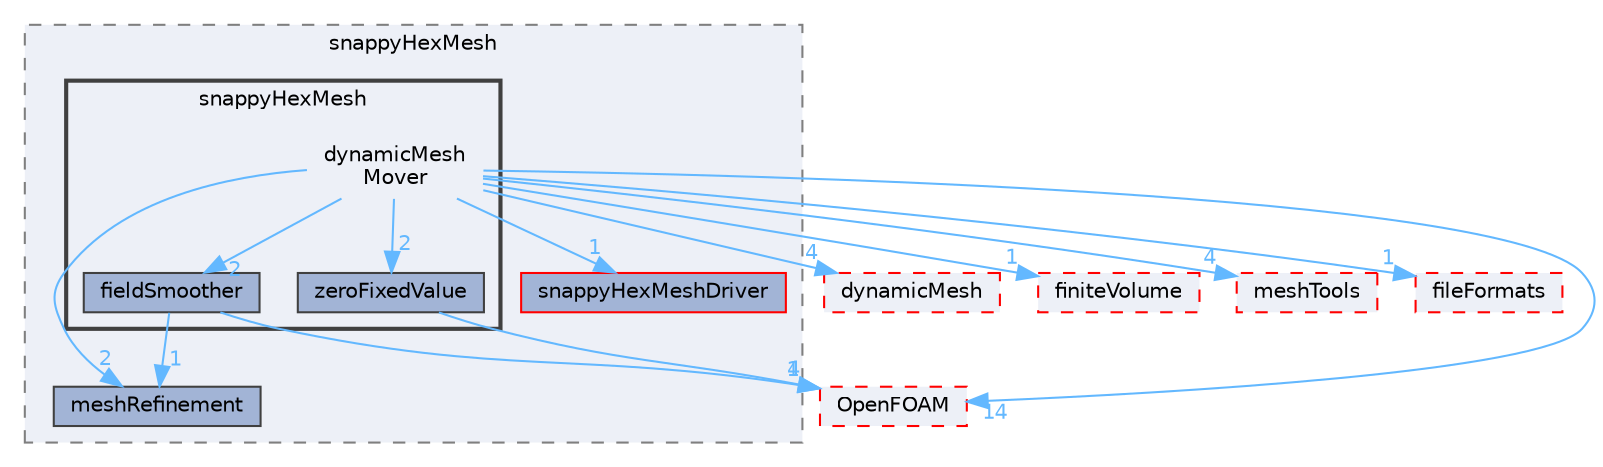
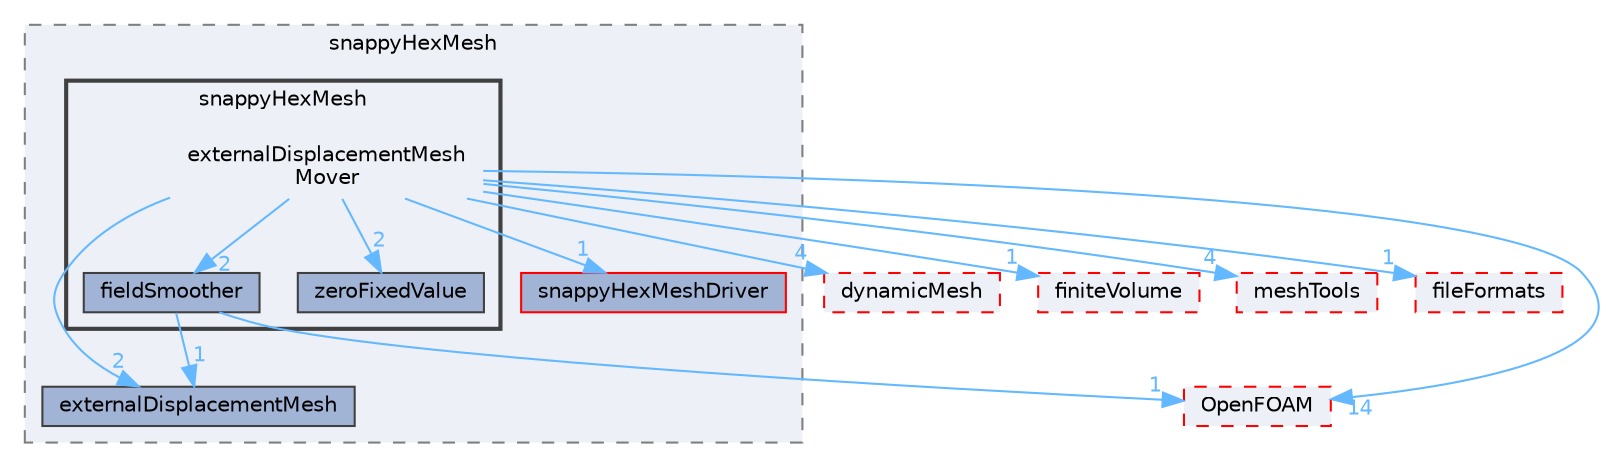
(395, 168) -> (327, 168)
(599, 352) -> none
(157, 406) -> (199, 406)
